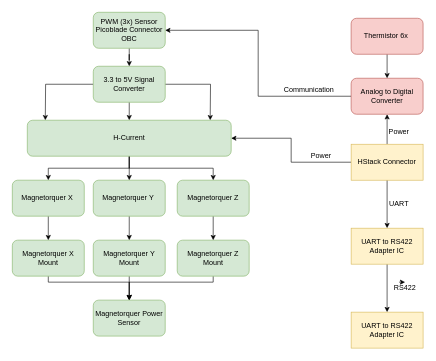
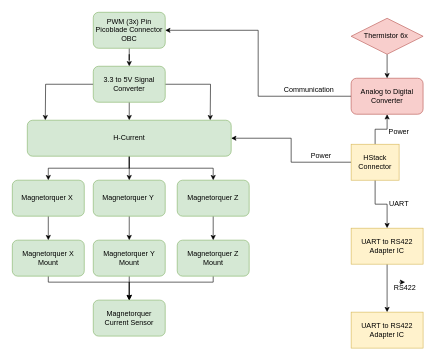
(129, 30) -> (129, 30)
(387, 36) -> (387, 36)
(387, 162) -> (375, 162)
(129, 318) -> (129, 318)
